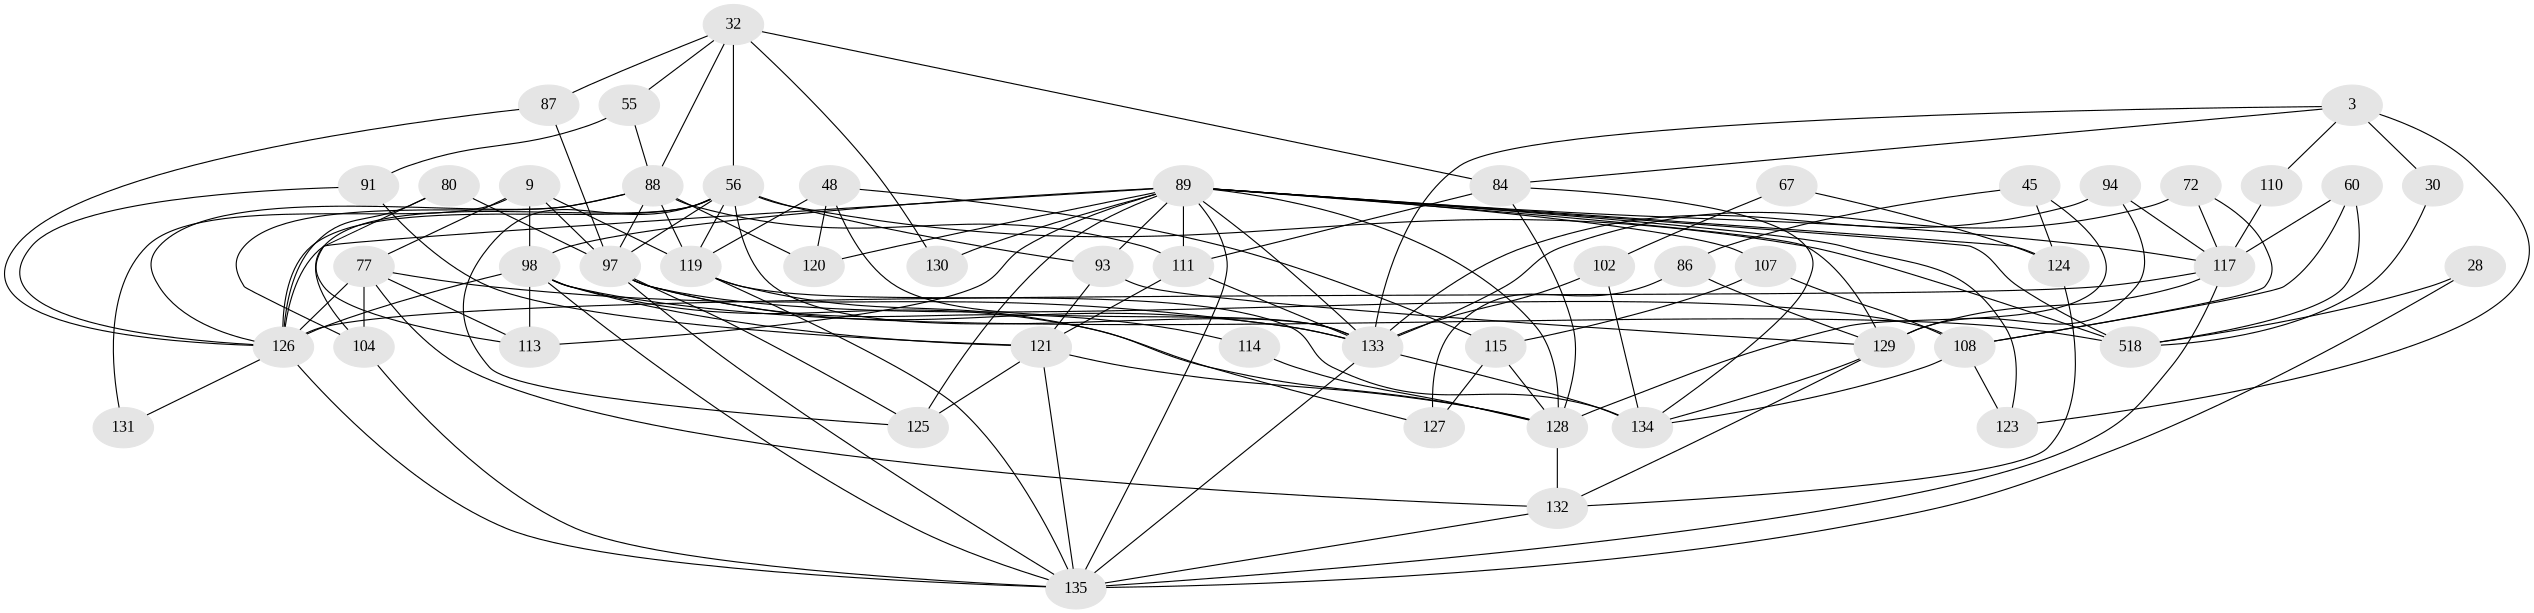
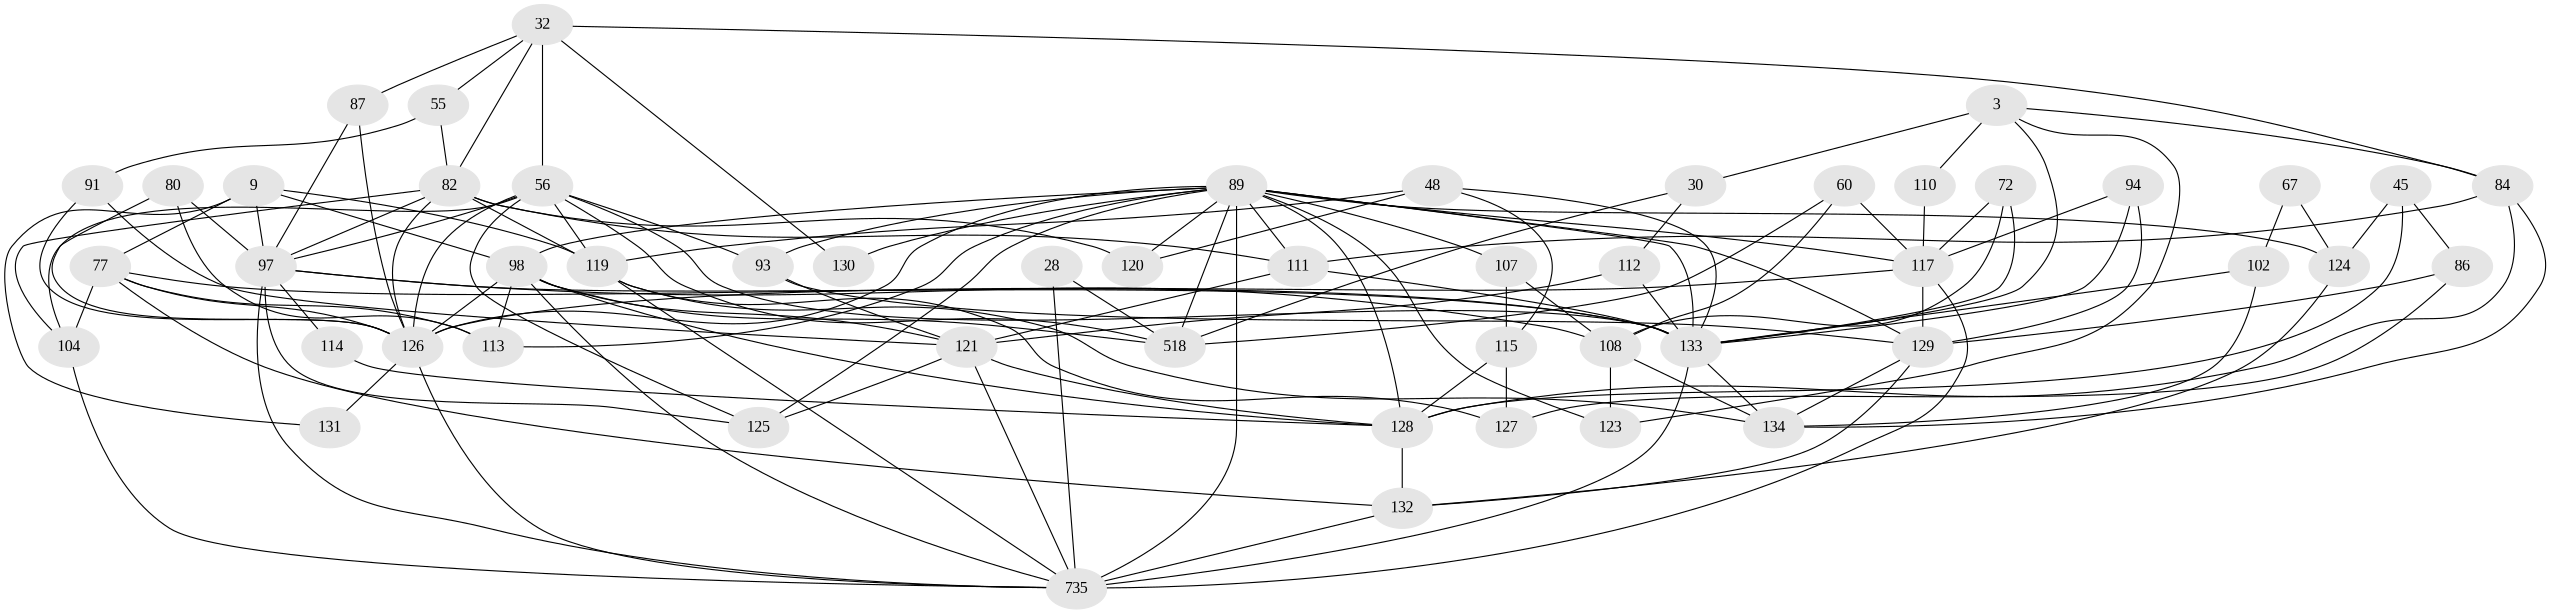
(653, 186) -> (450, 186)
none -> (1629, 266)
(1076, 589) -> (1076, 589)
